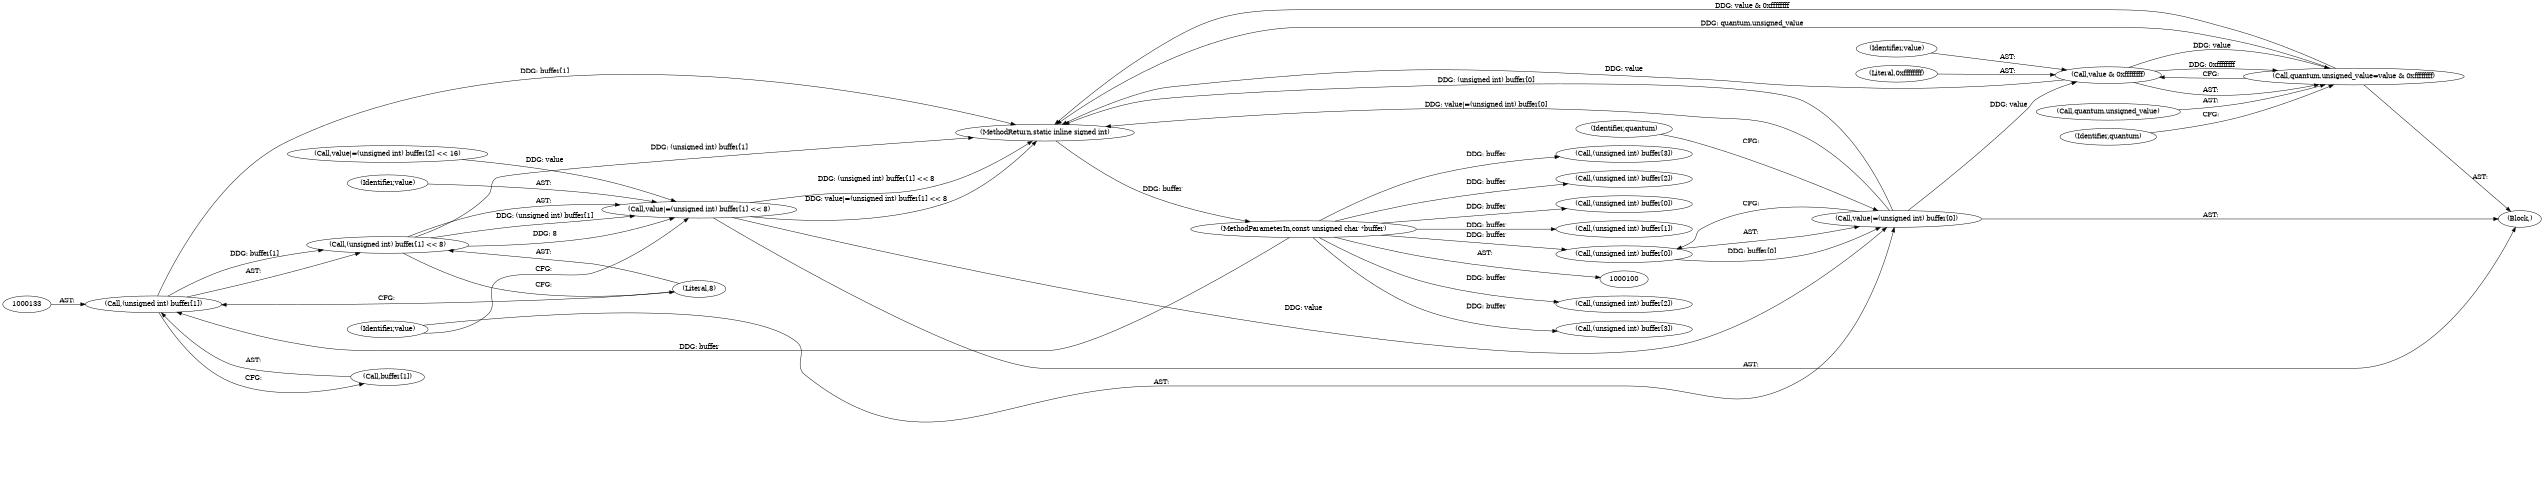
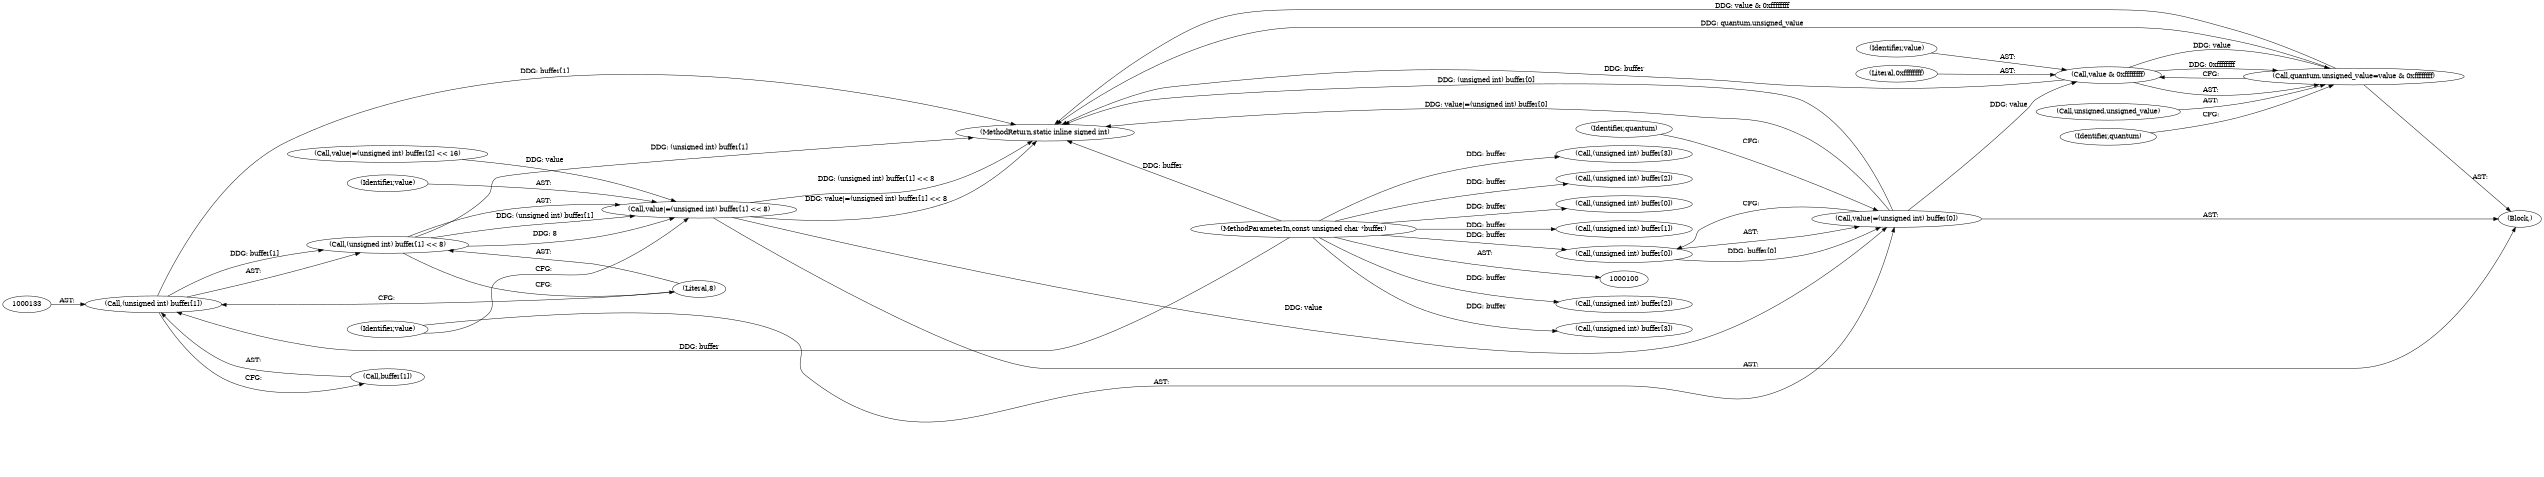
(1624, 69) -> (1624, 69)
(2108, 112) -> (2108, 112)
(1145, 194) -> (1176, 182)
